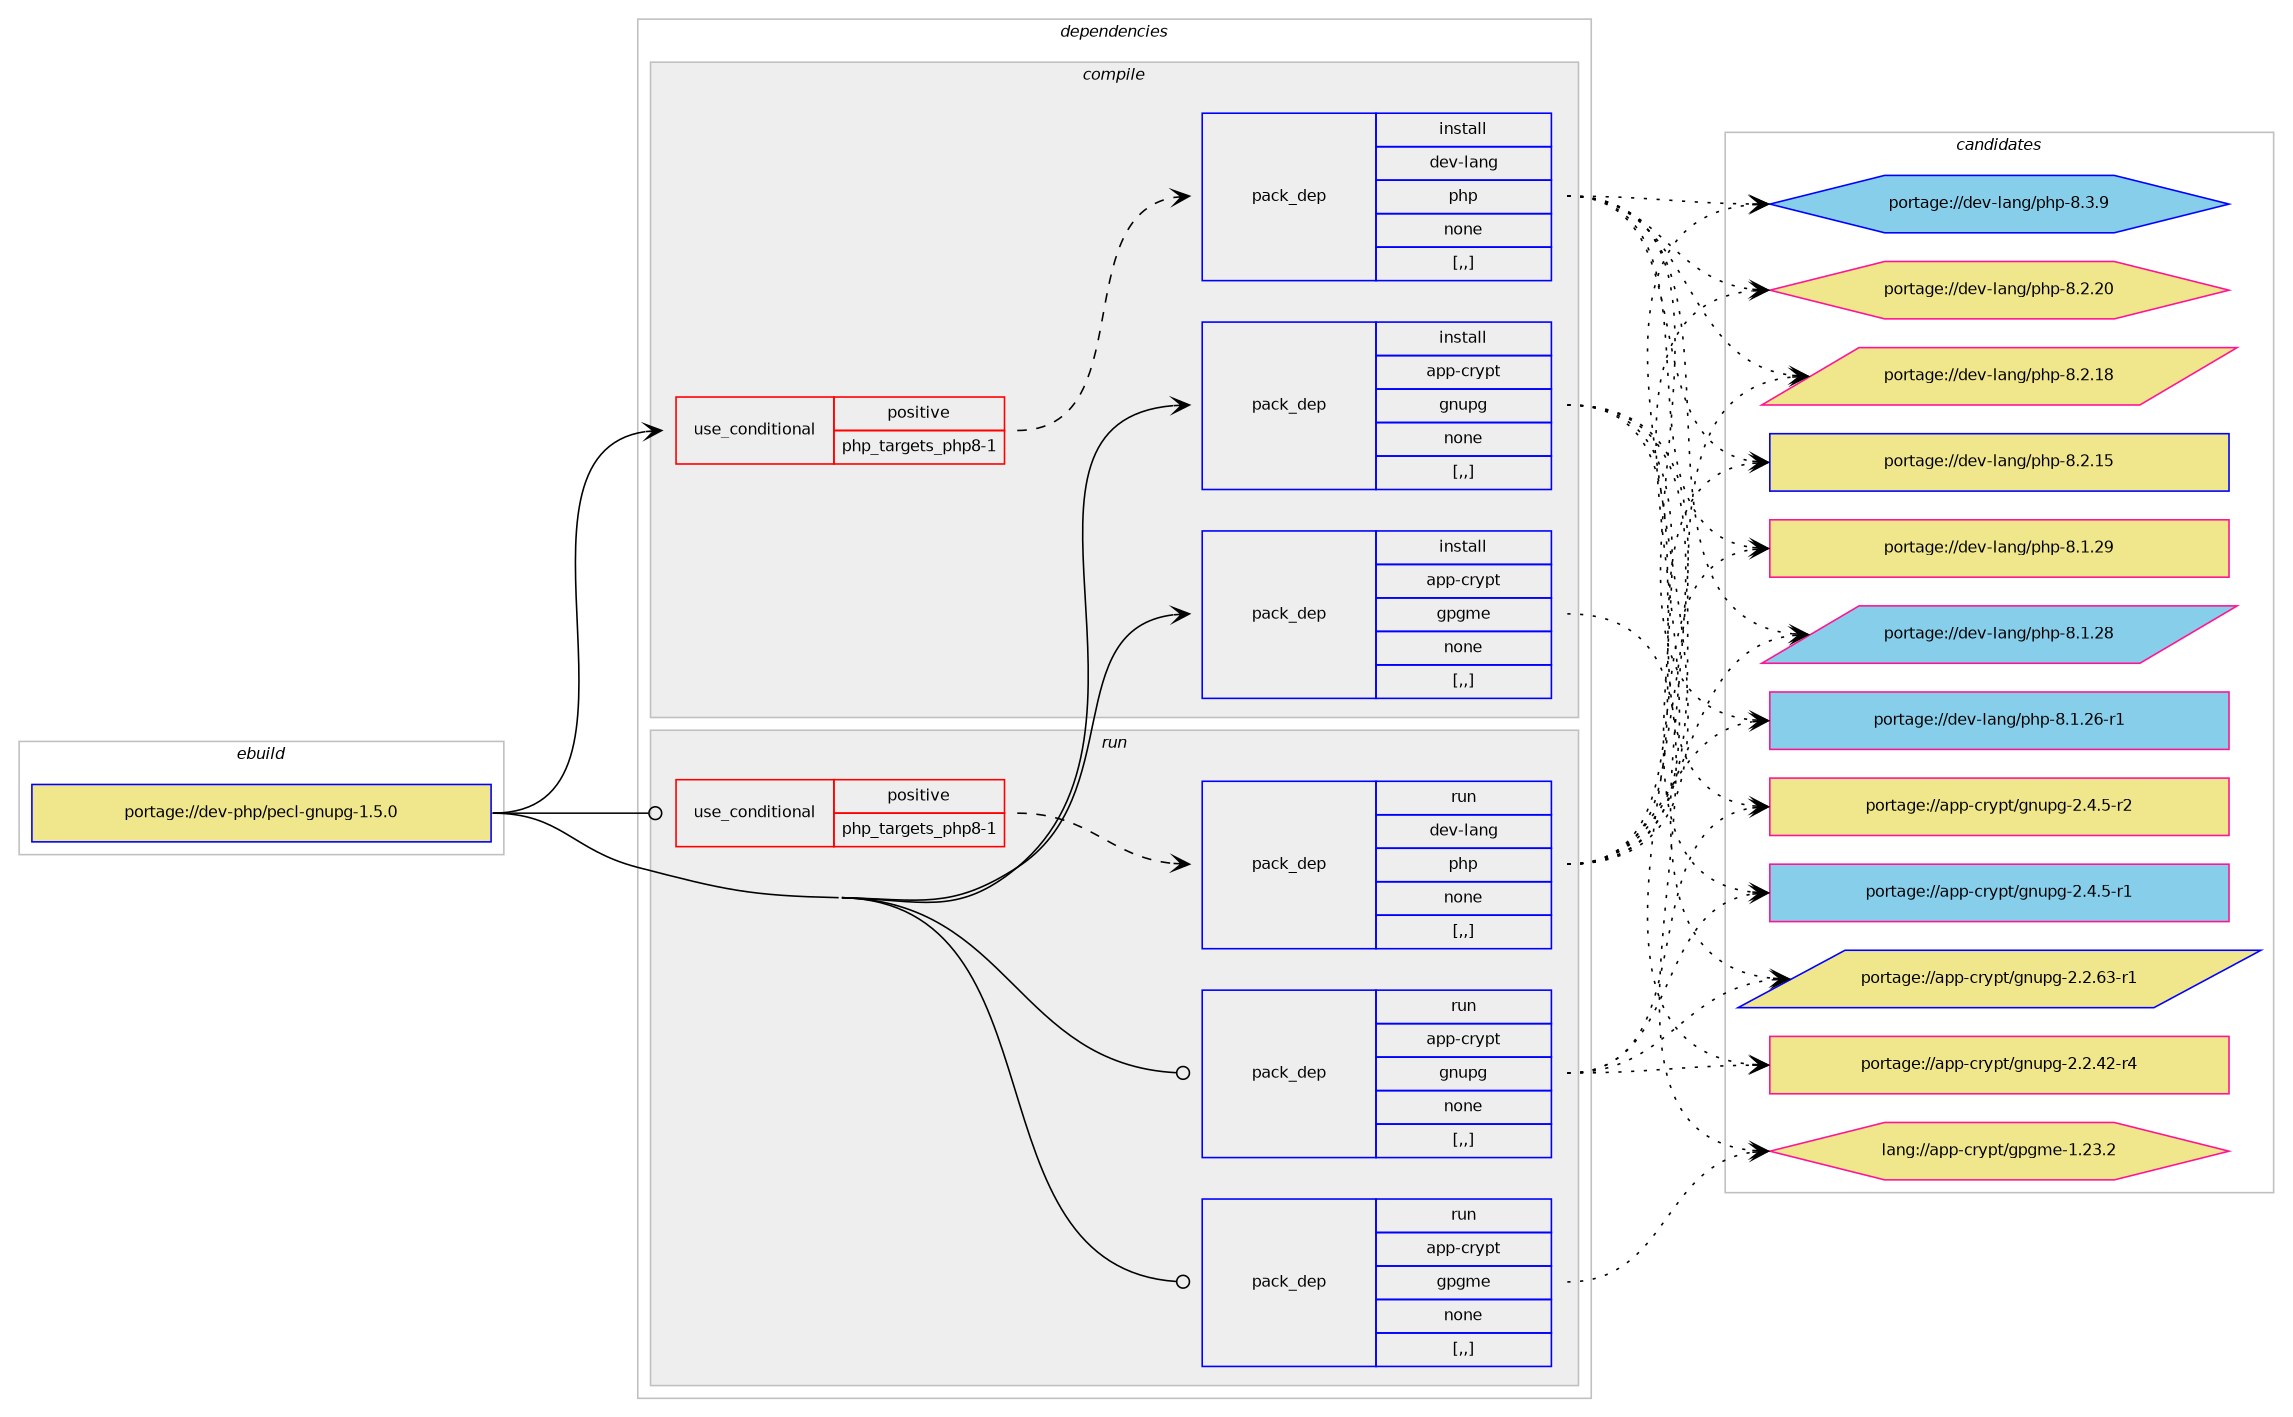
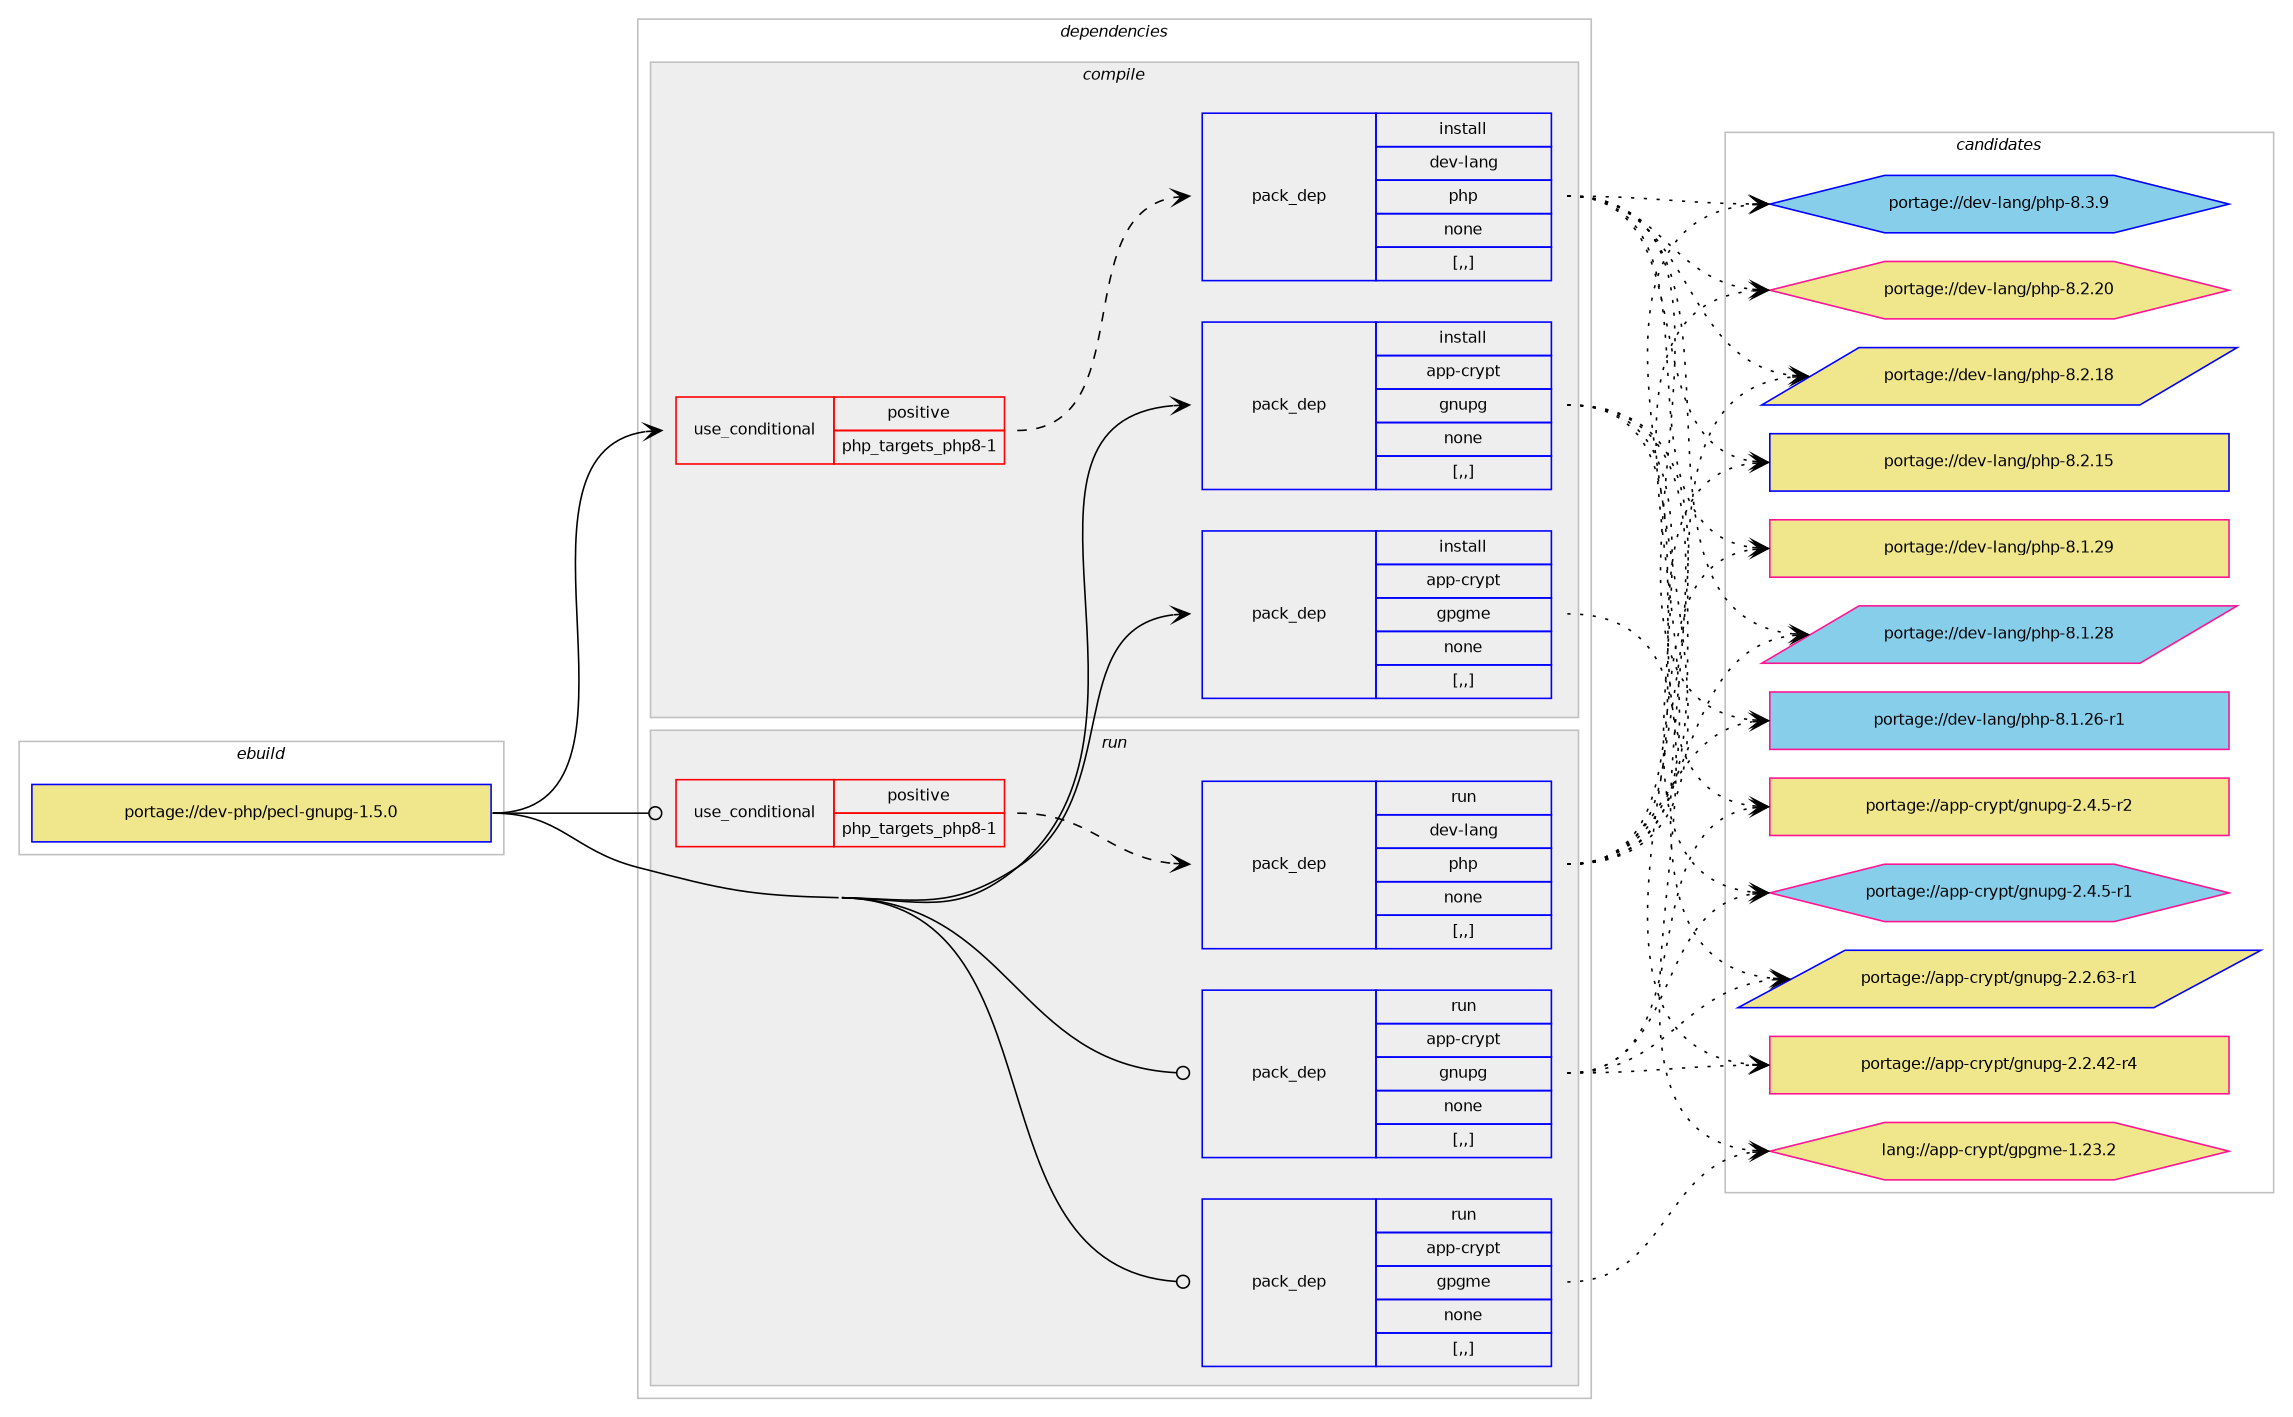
(1999, 376) -> (1999, 376)
(1999, 893) -> (1999, 893)
